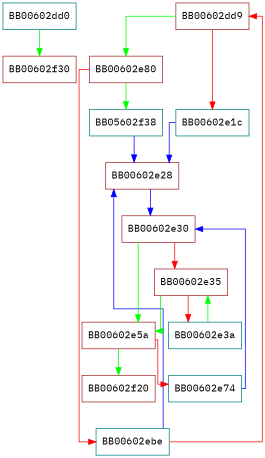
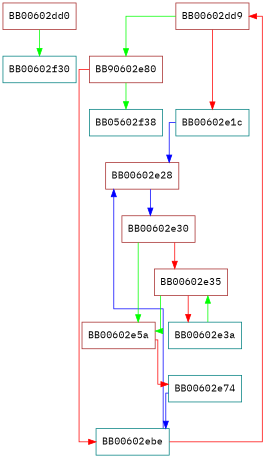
(40, 16) -> (40, 16)
(40, 69) -> (40, 69)
(126, 69) -> (126, 69)
(134, 145) -> none
(245, 289) -> (166, 406)
(119, 389) -> none
